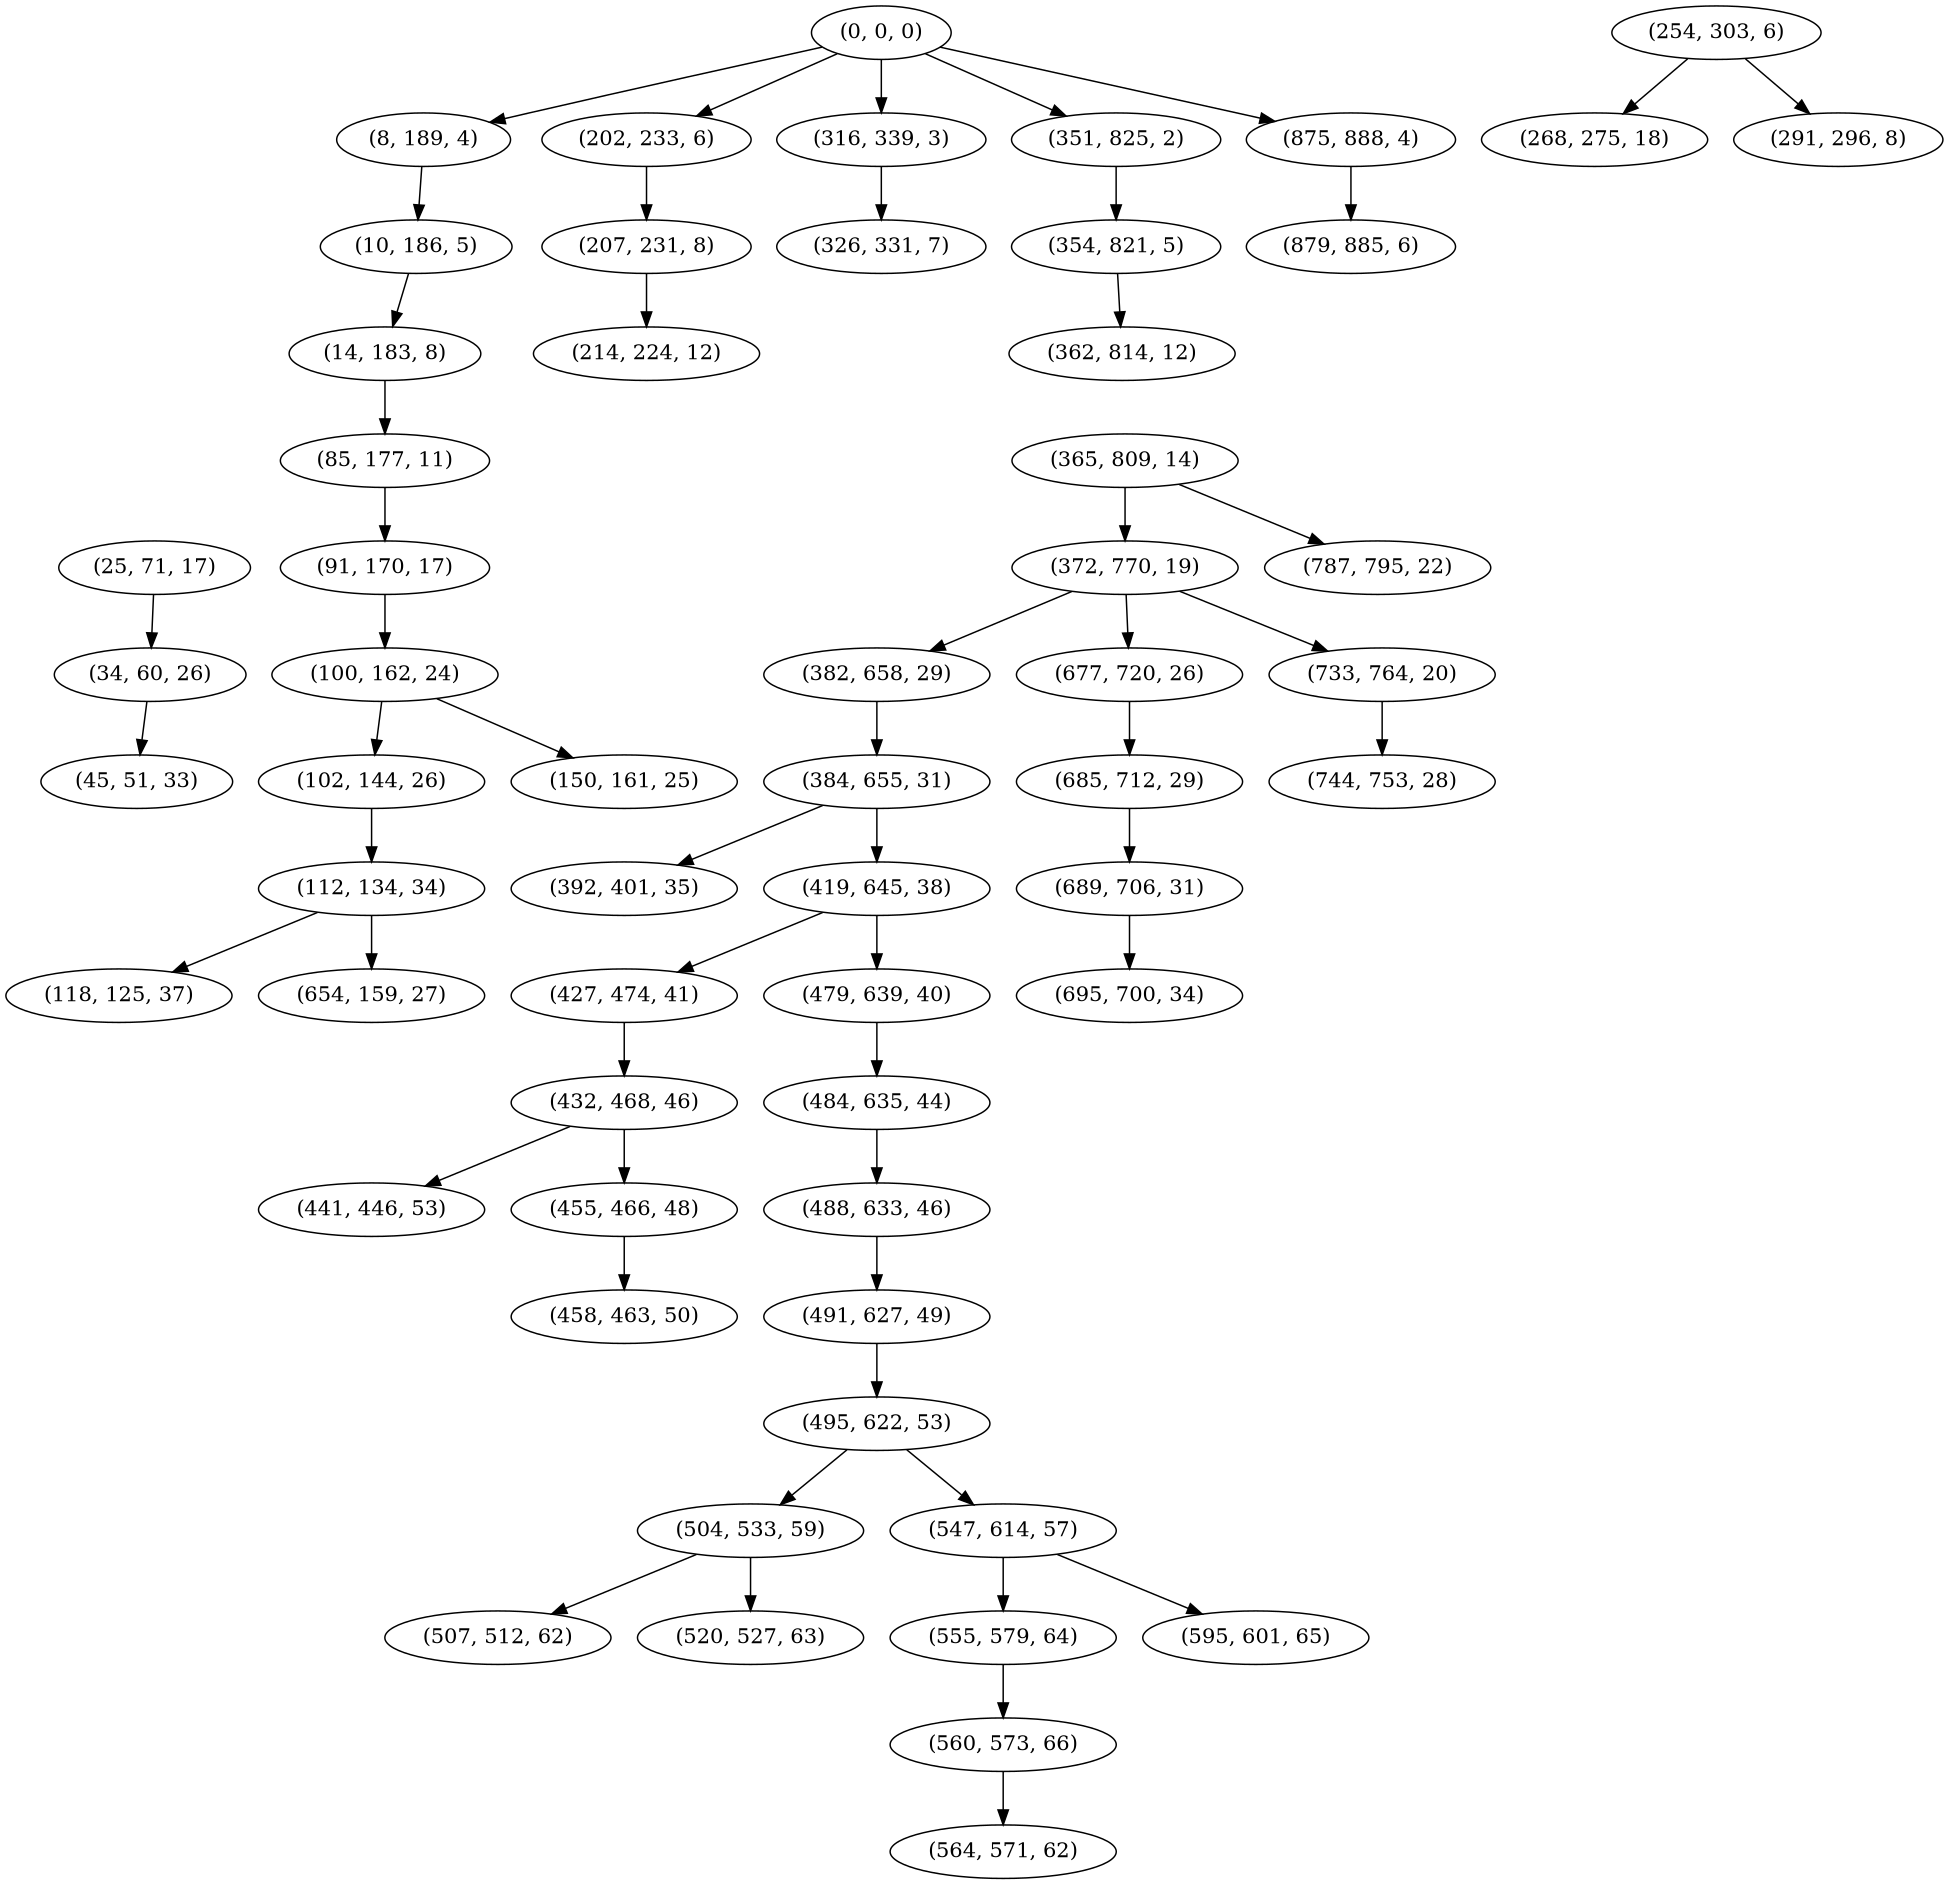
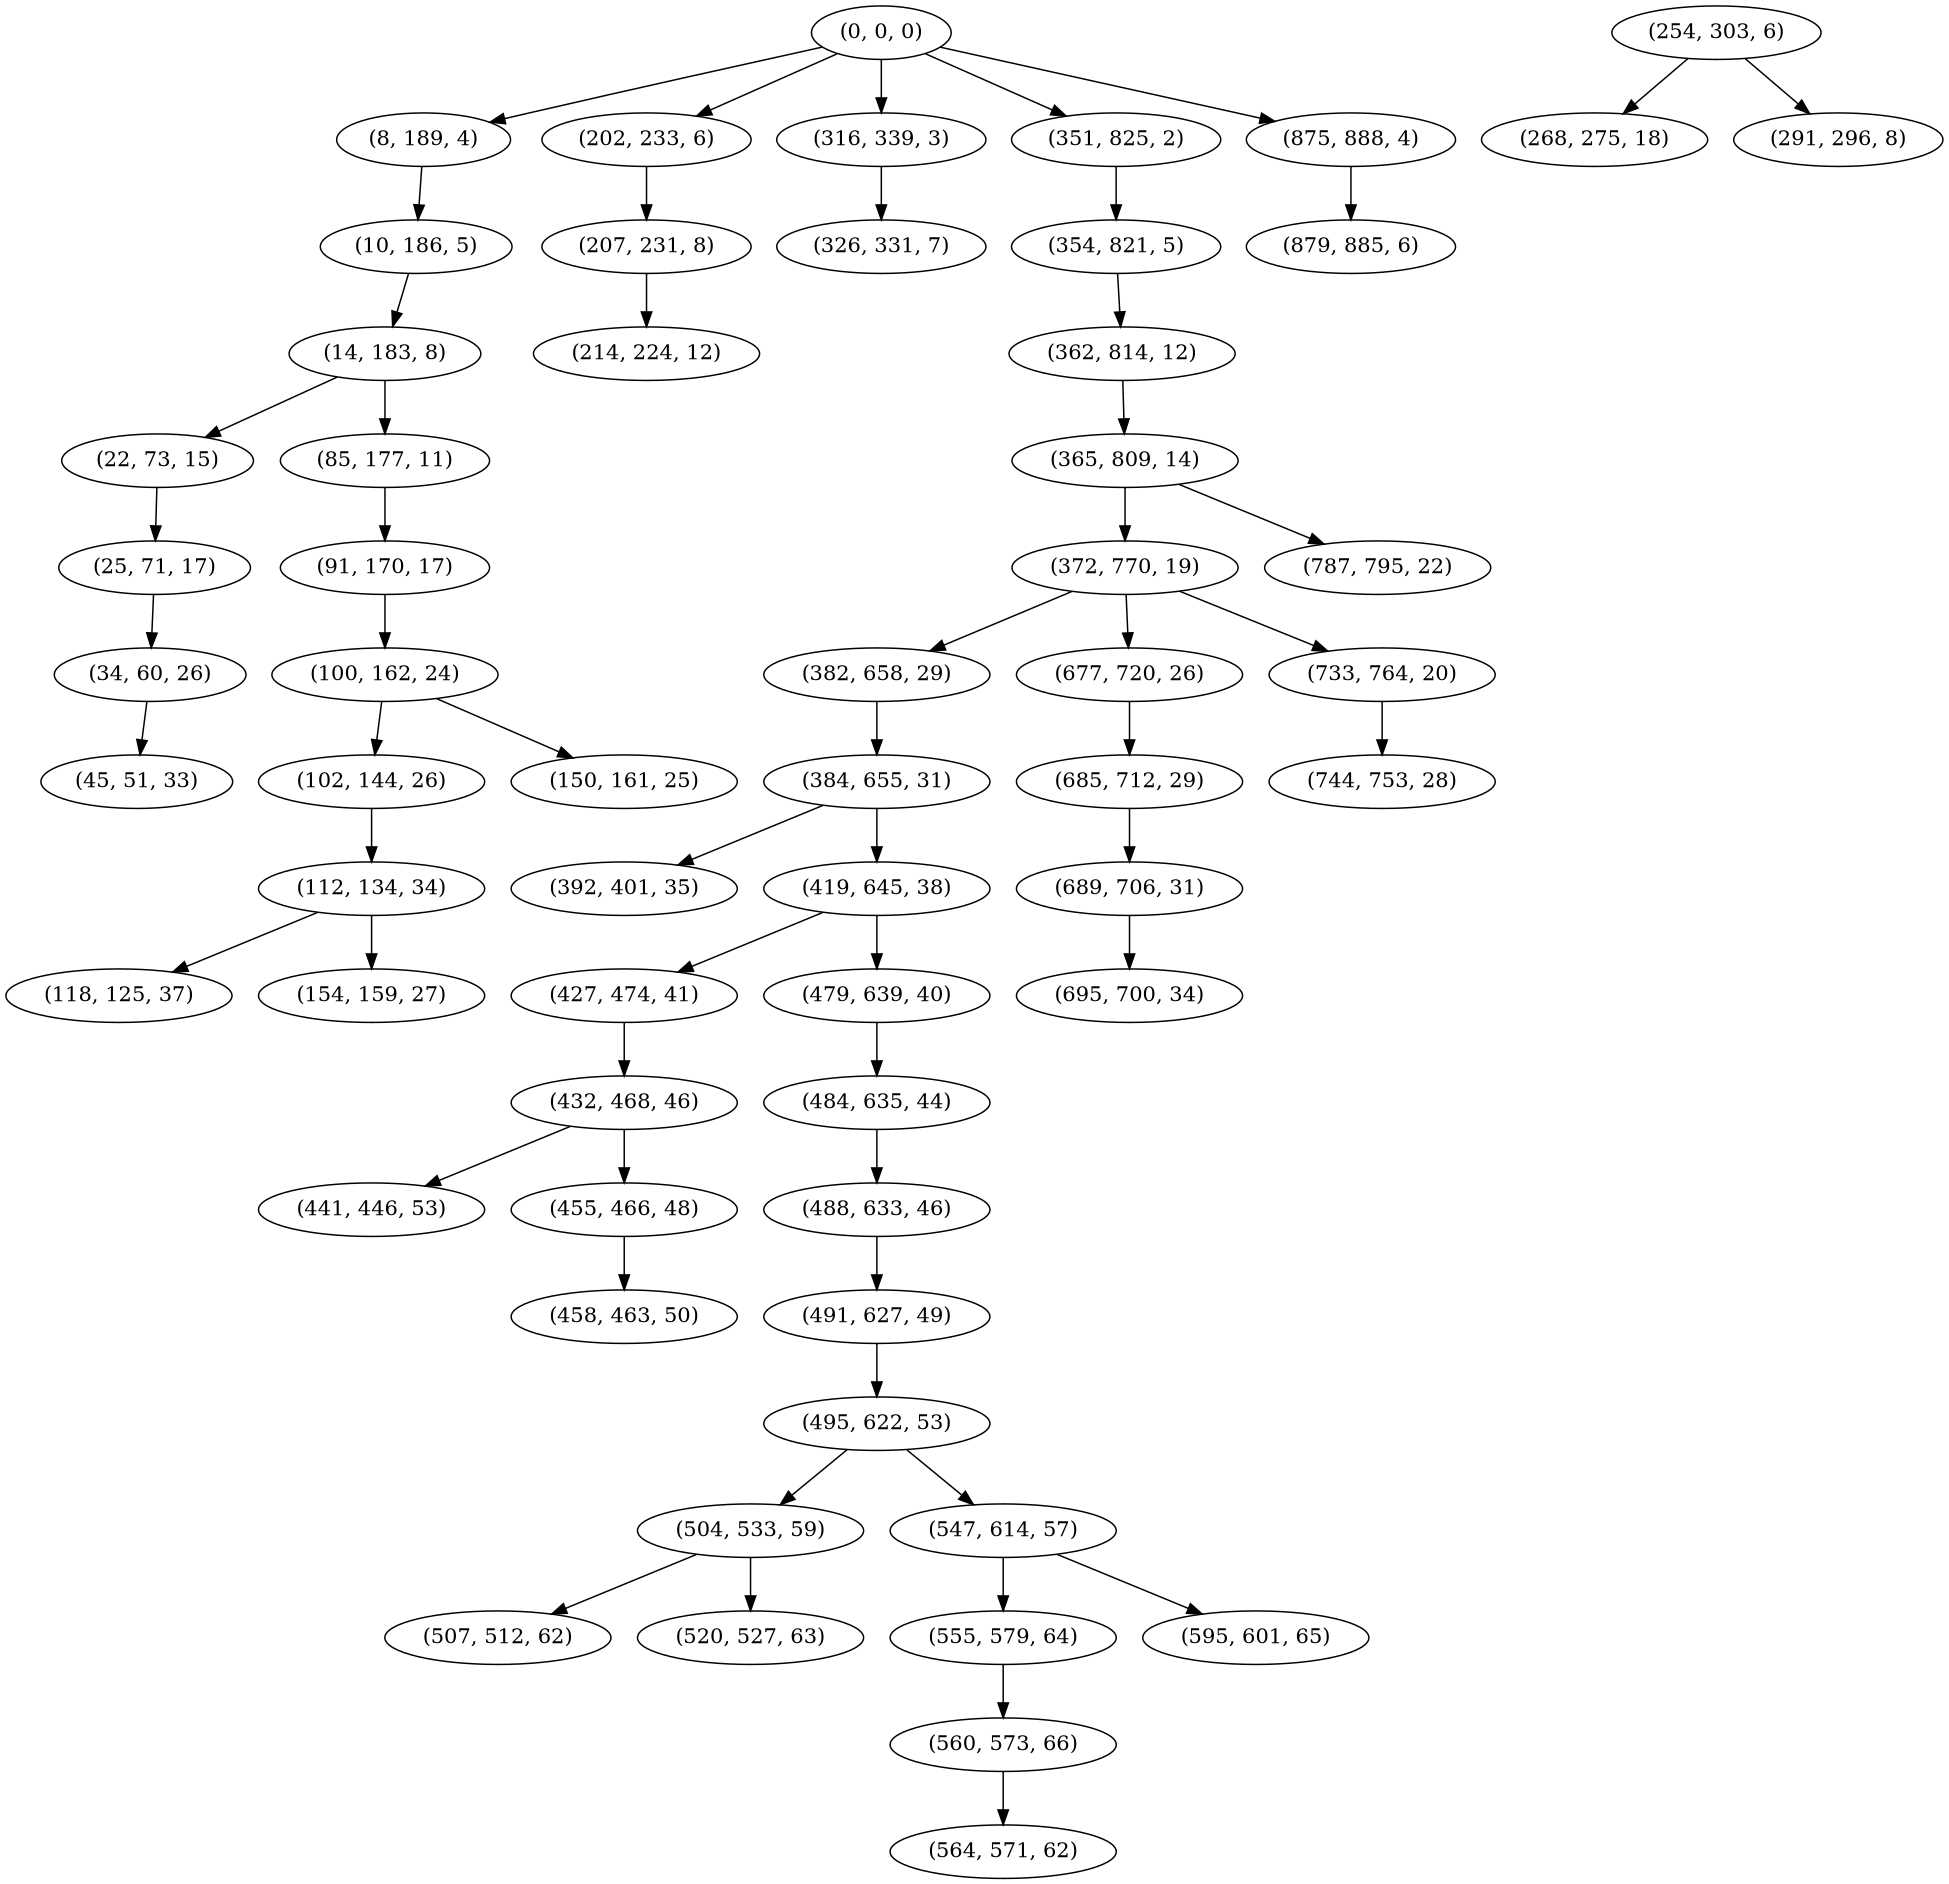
none -> (1123, 400)
none -> (158, 461)
(372, 996) -> (372, 996)
